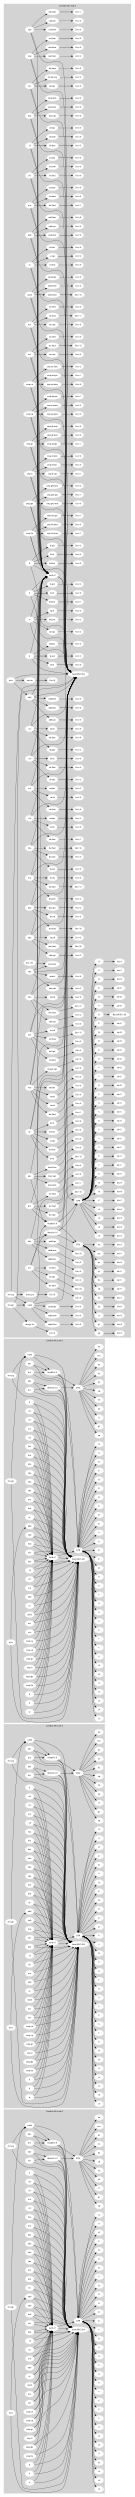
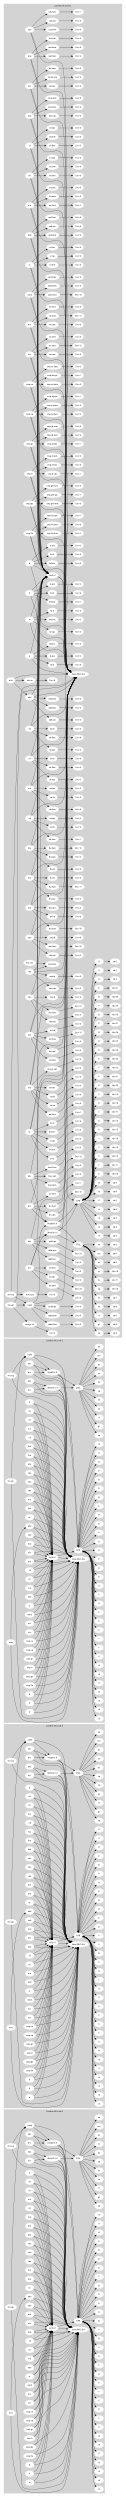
(120, 1015) -> (115, 1015)
